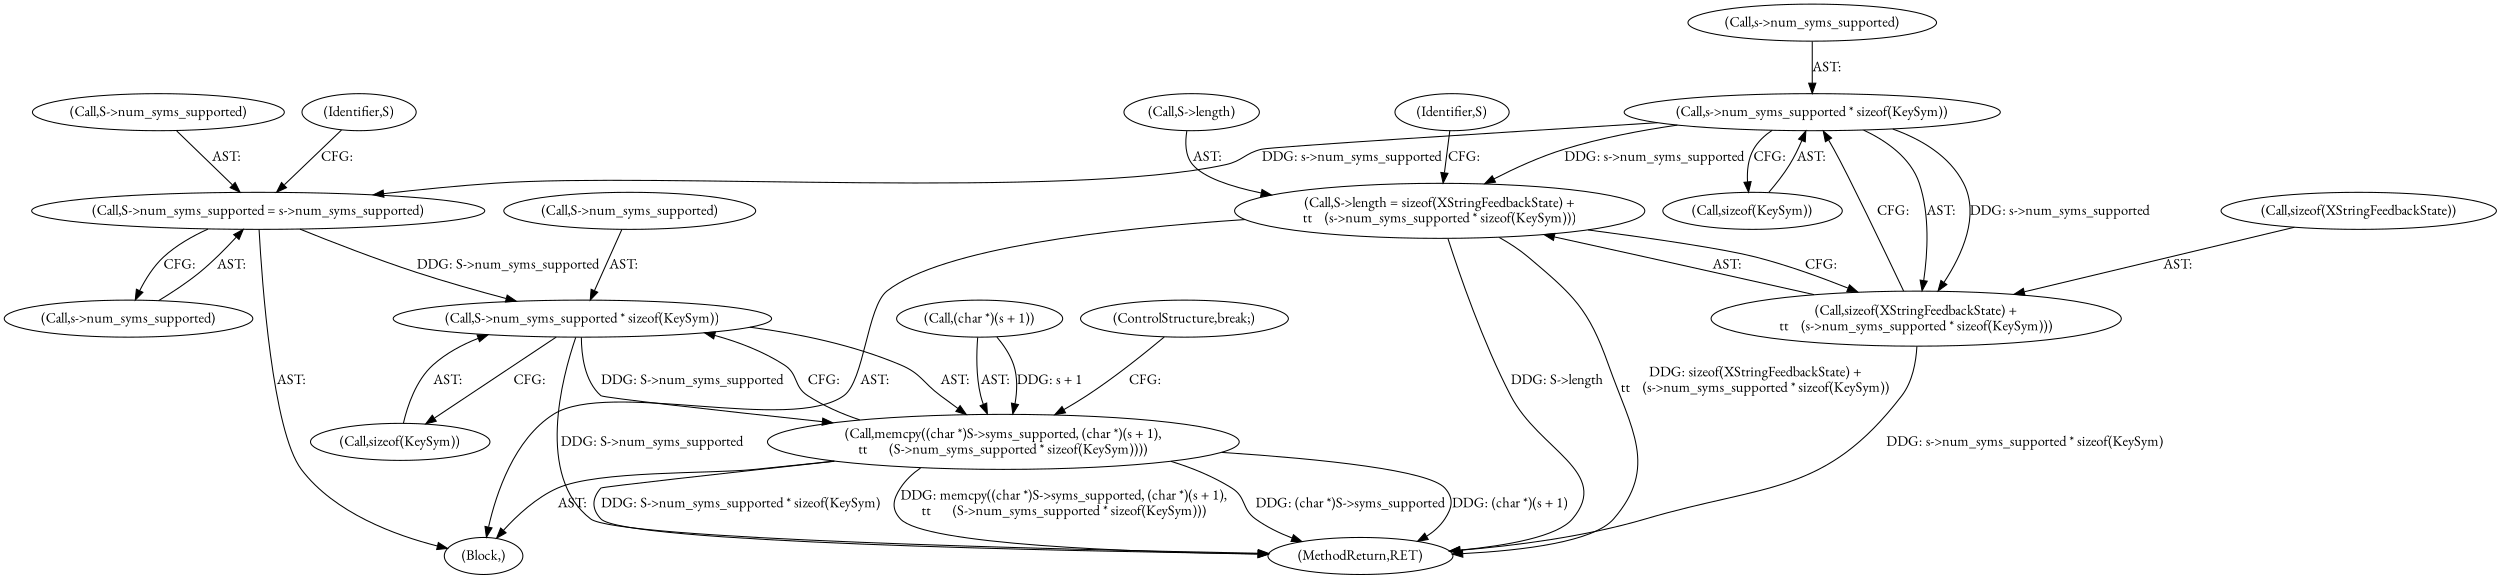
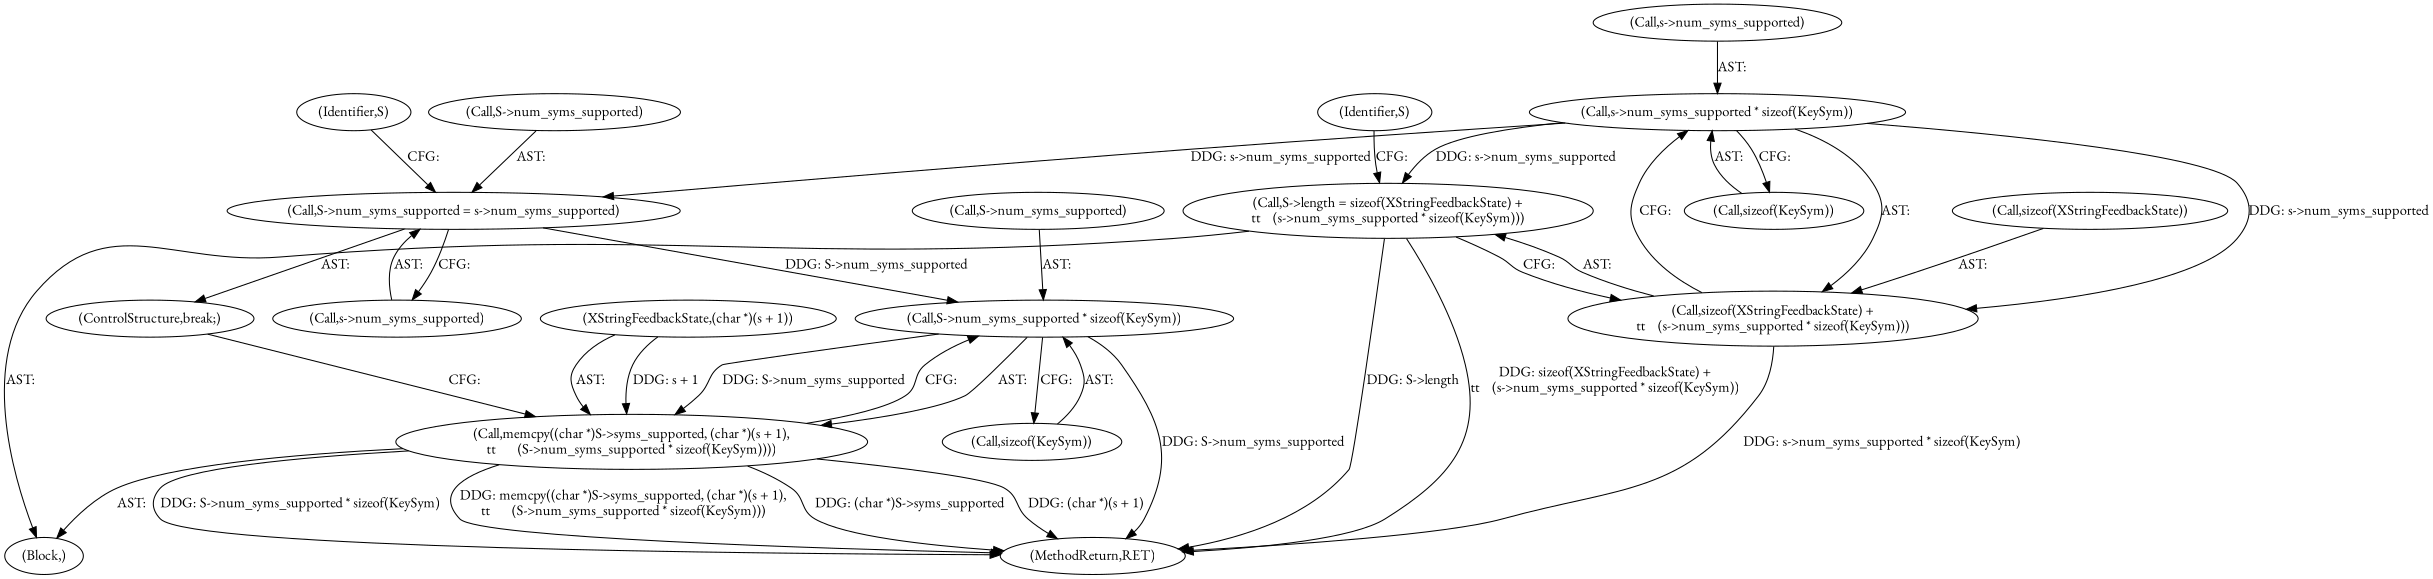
(1192, 112) -> none
(980, 319) -> (688, 319)
(285, 430) -> (305, 264)
